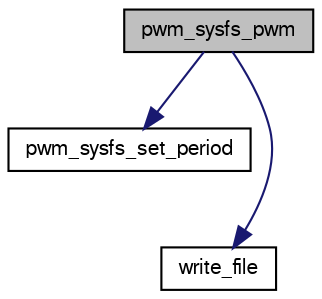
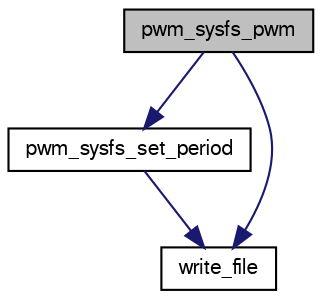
none -> (168, 201)
